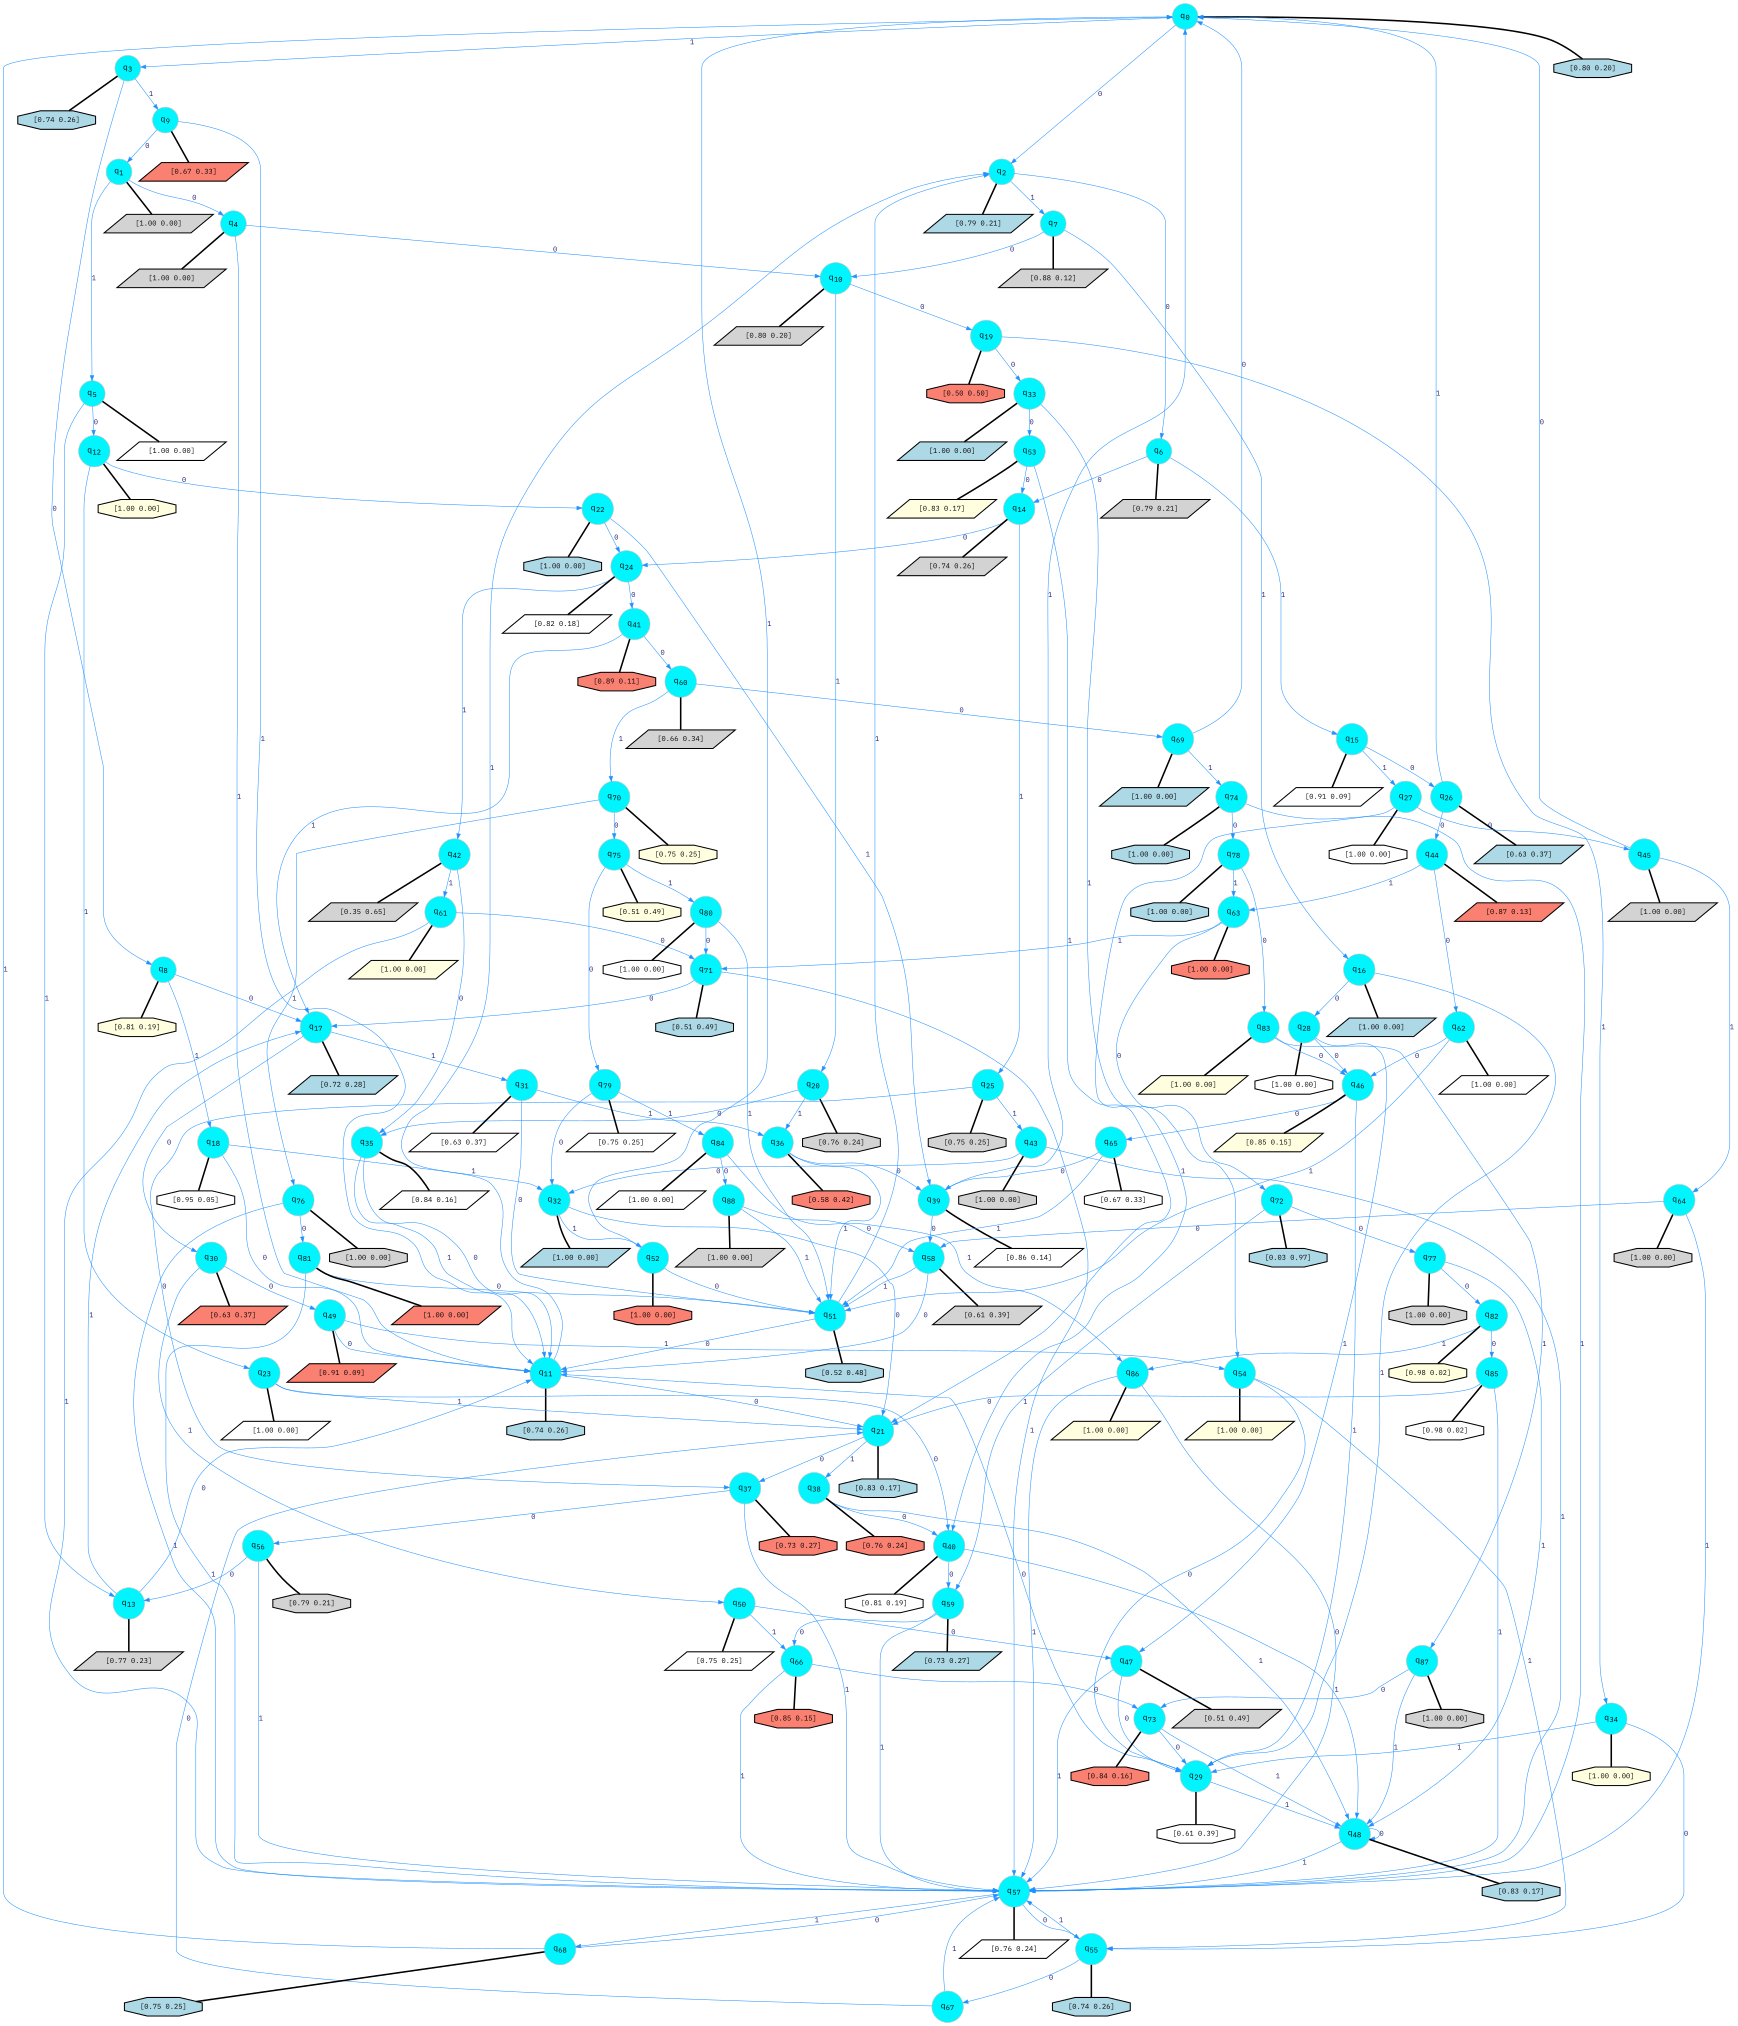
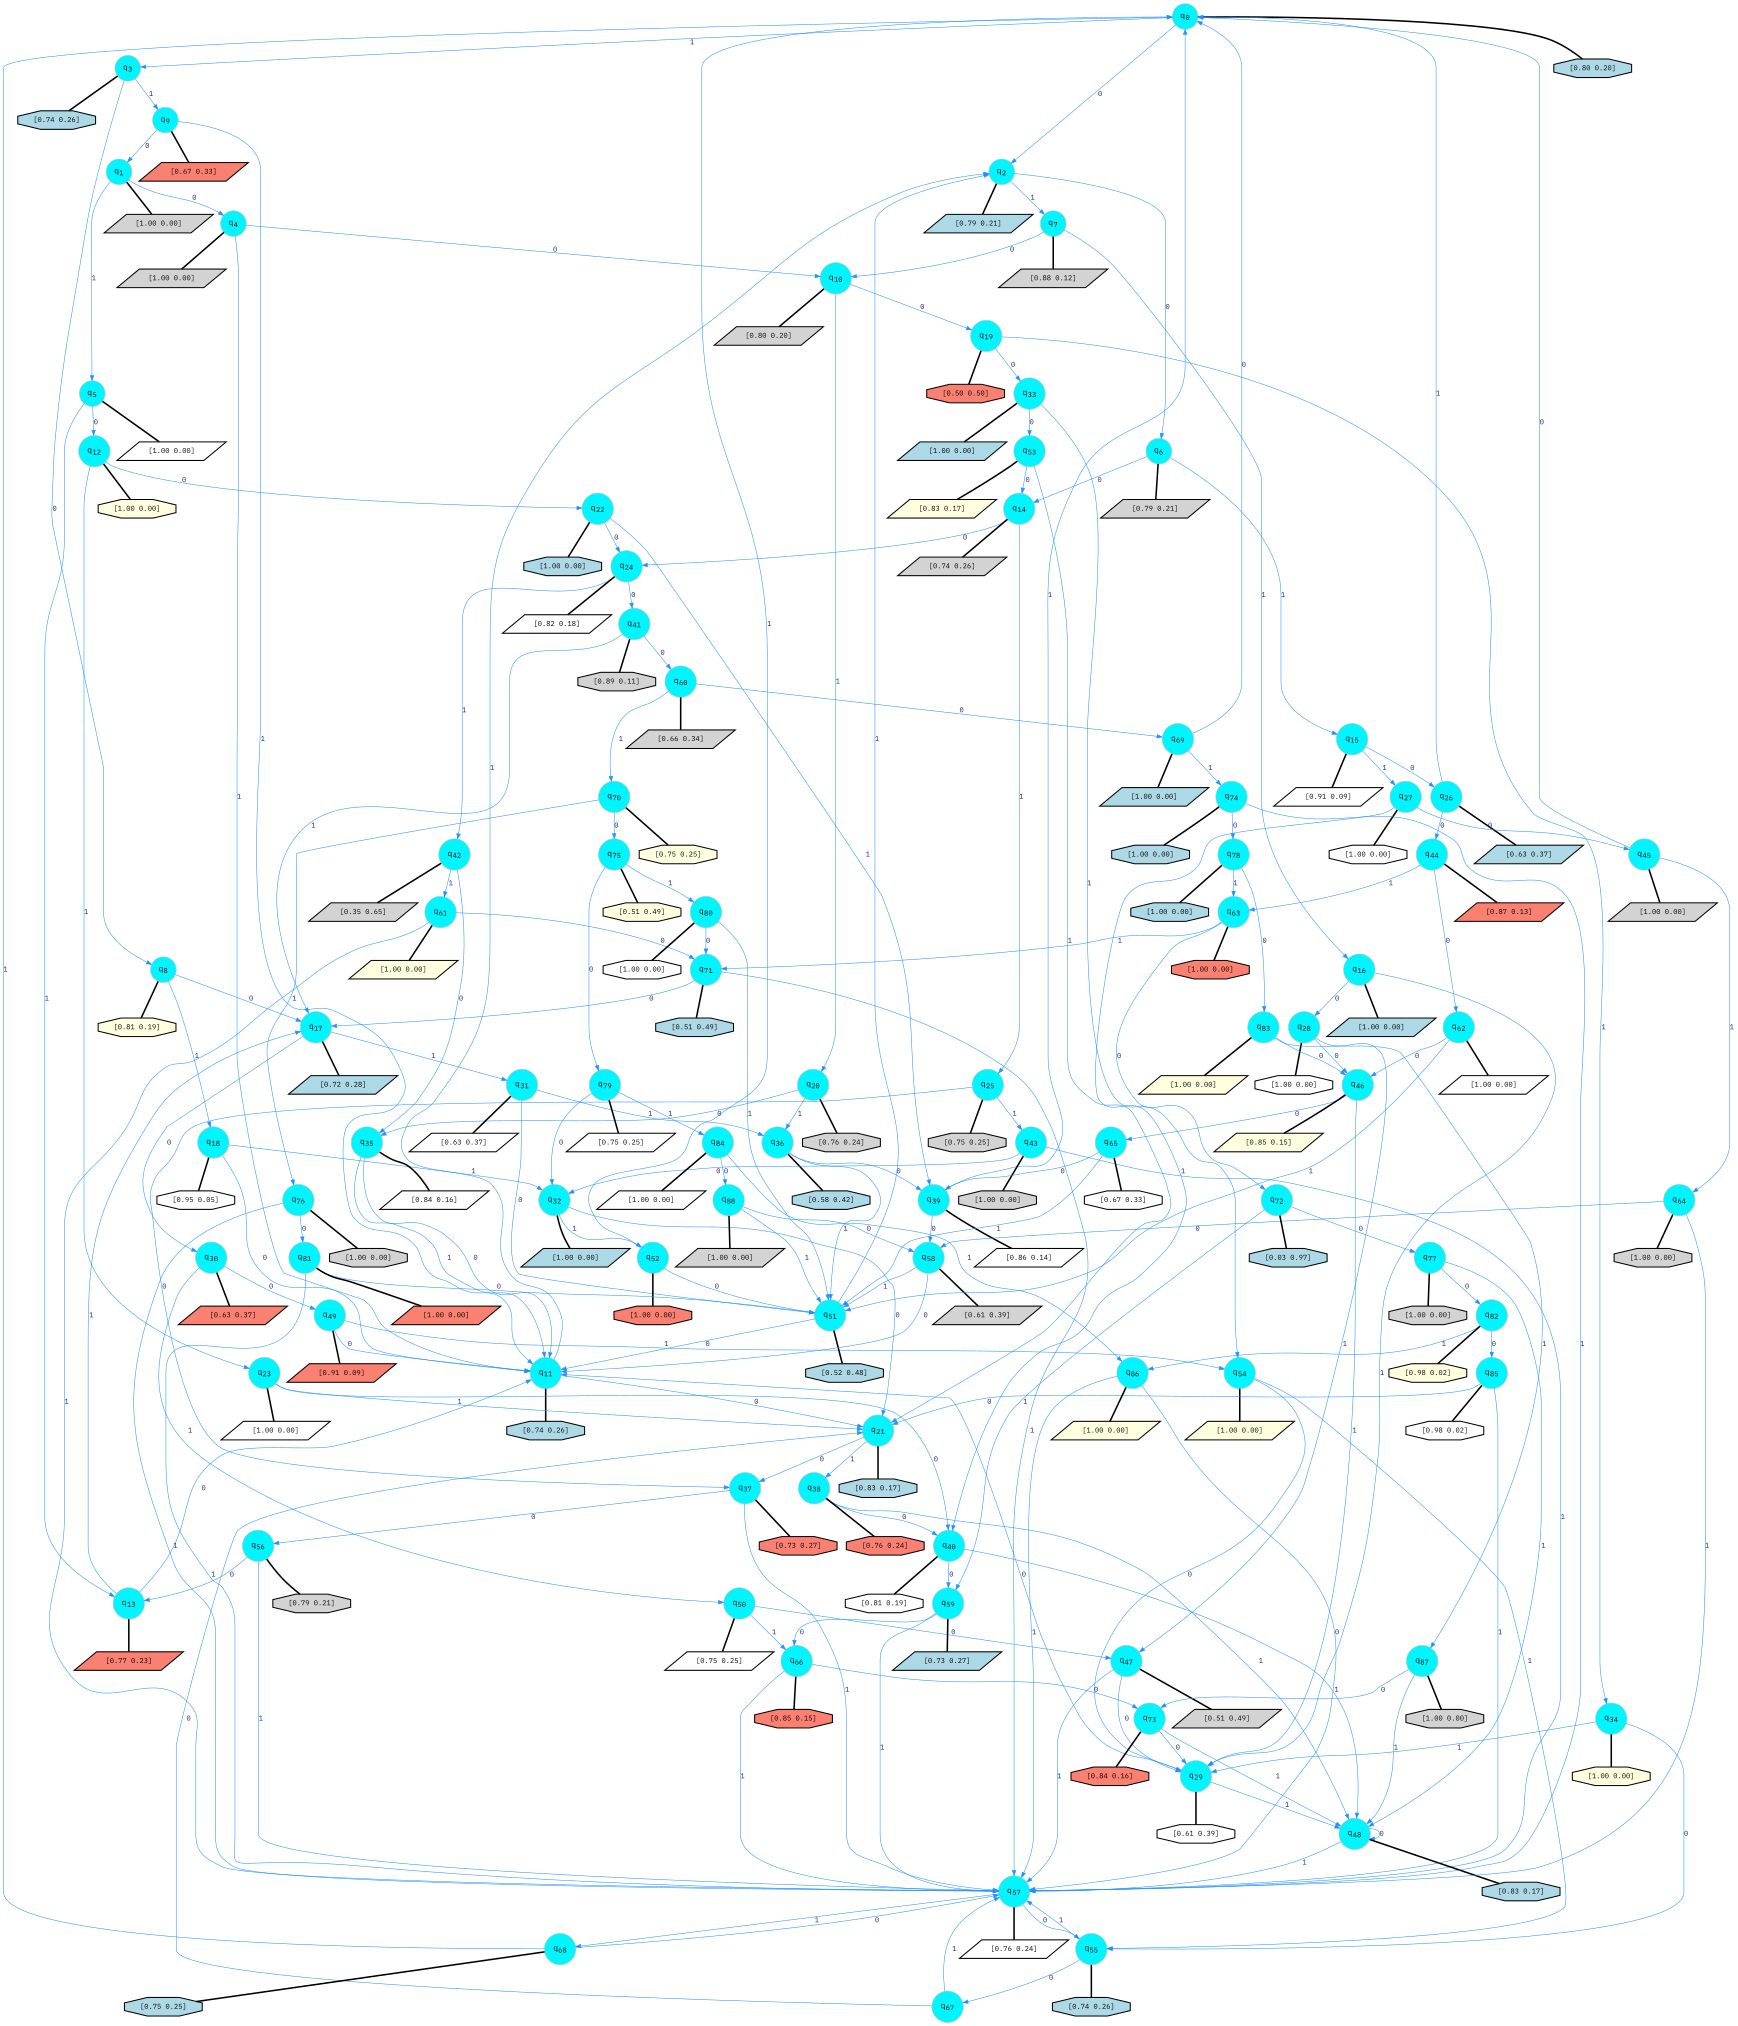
(617, 682) -> (617, 682)
(831, 1200) -> (831, 1200)
(129, 1661) -> (129, 1661)
